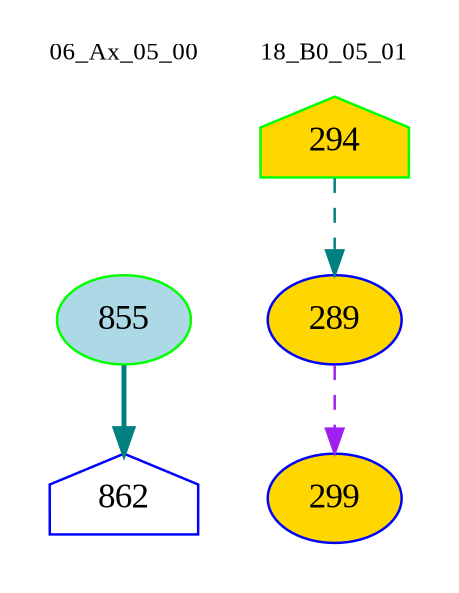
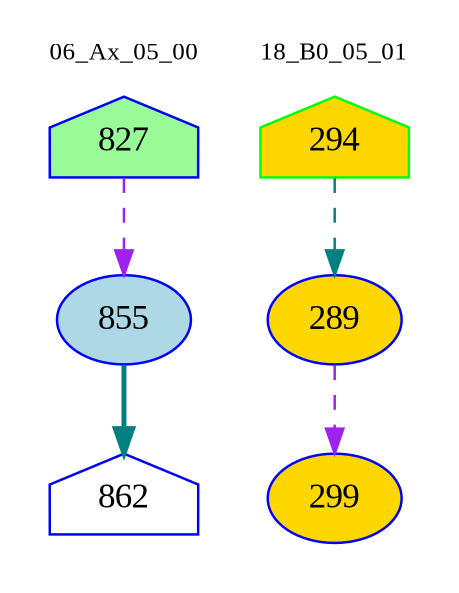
none -> (124, 141)
(124, 320) -> (124, 320)
